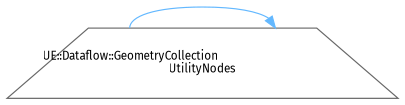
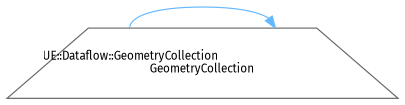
(203, 63) -> (203, 63)
